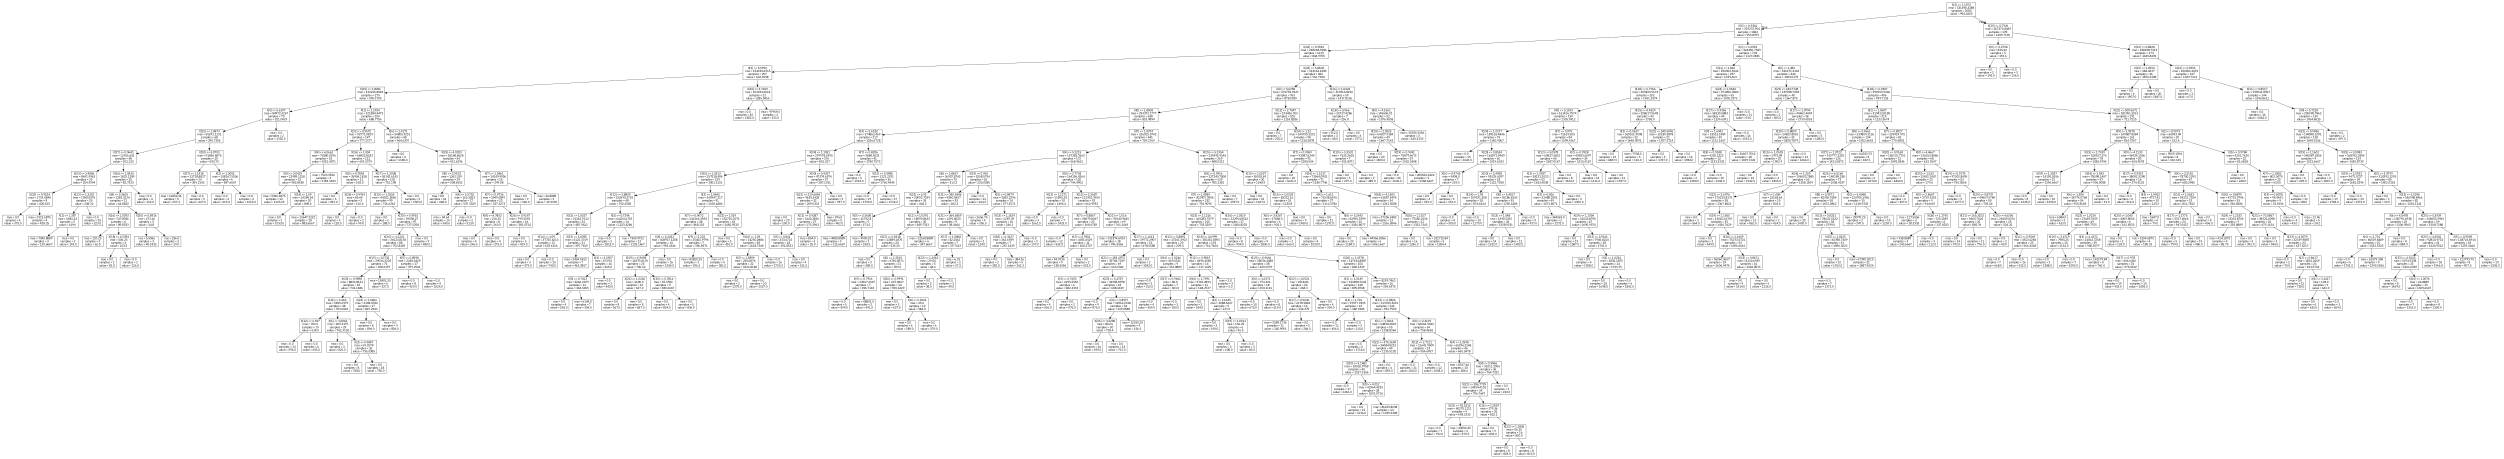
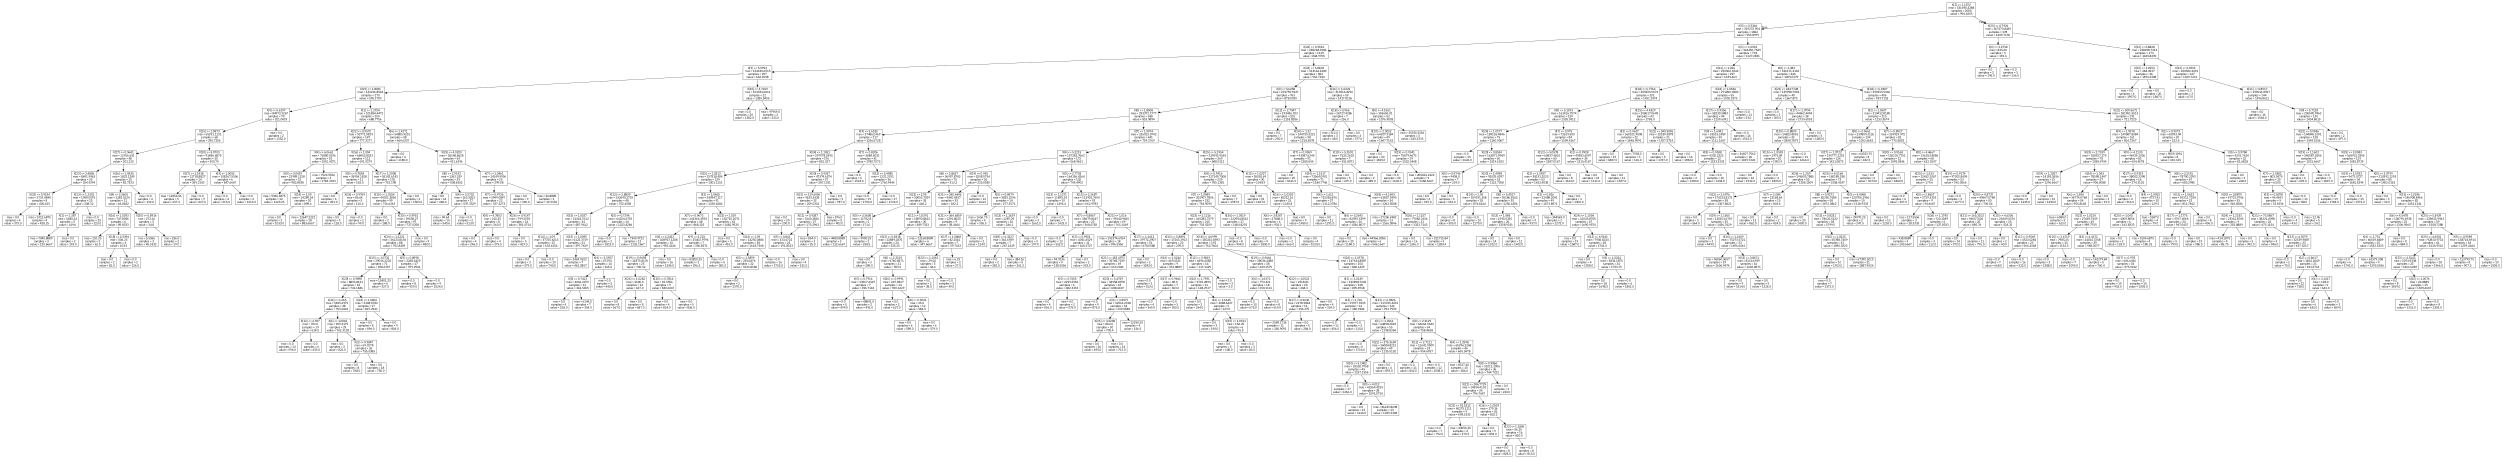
(1818, 252) -> (1829, 272)
(758, 284) -> none
(1384, 284) -> none
